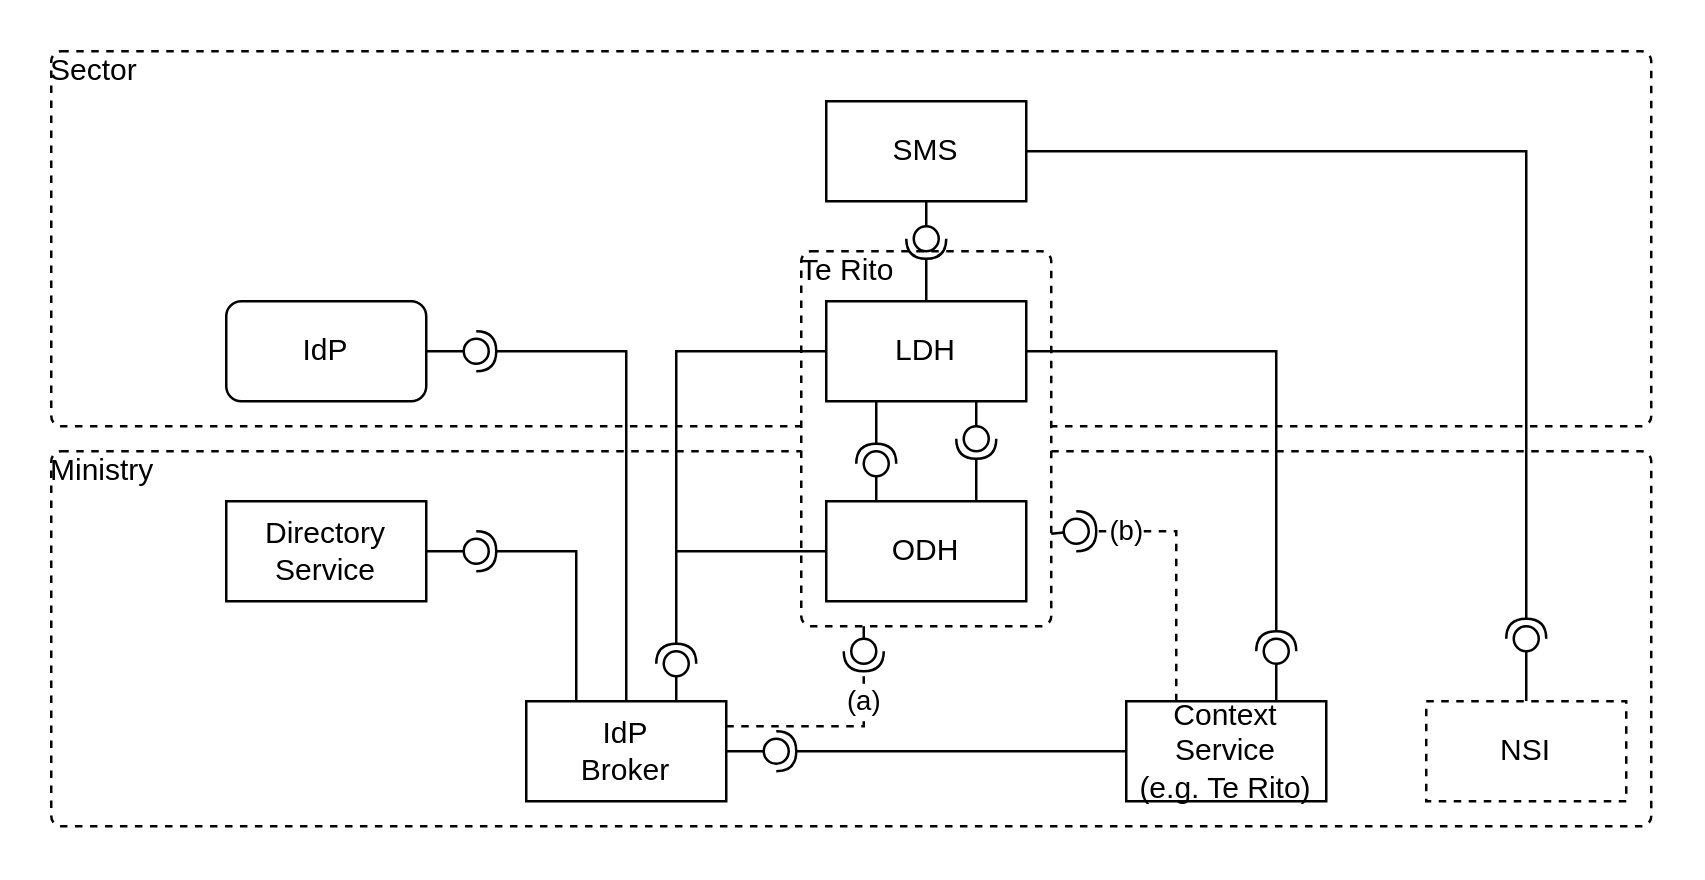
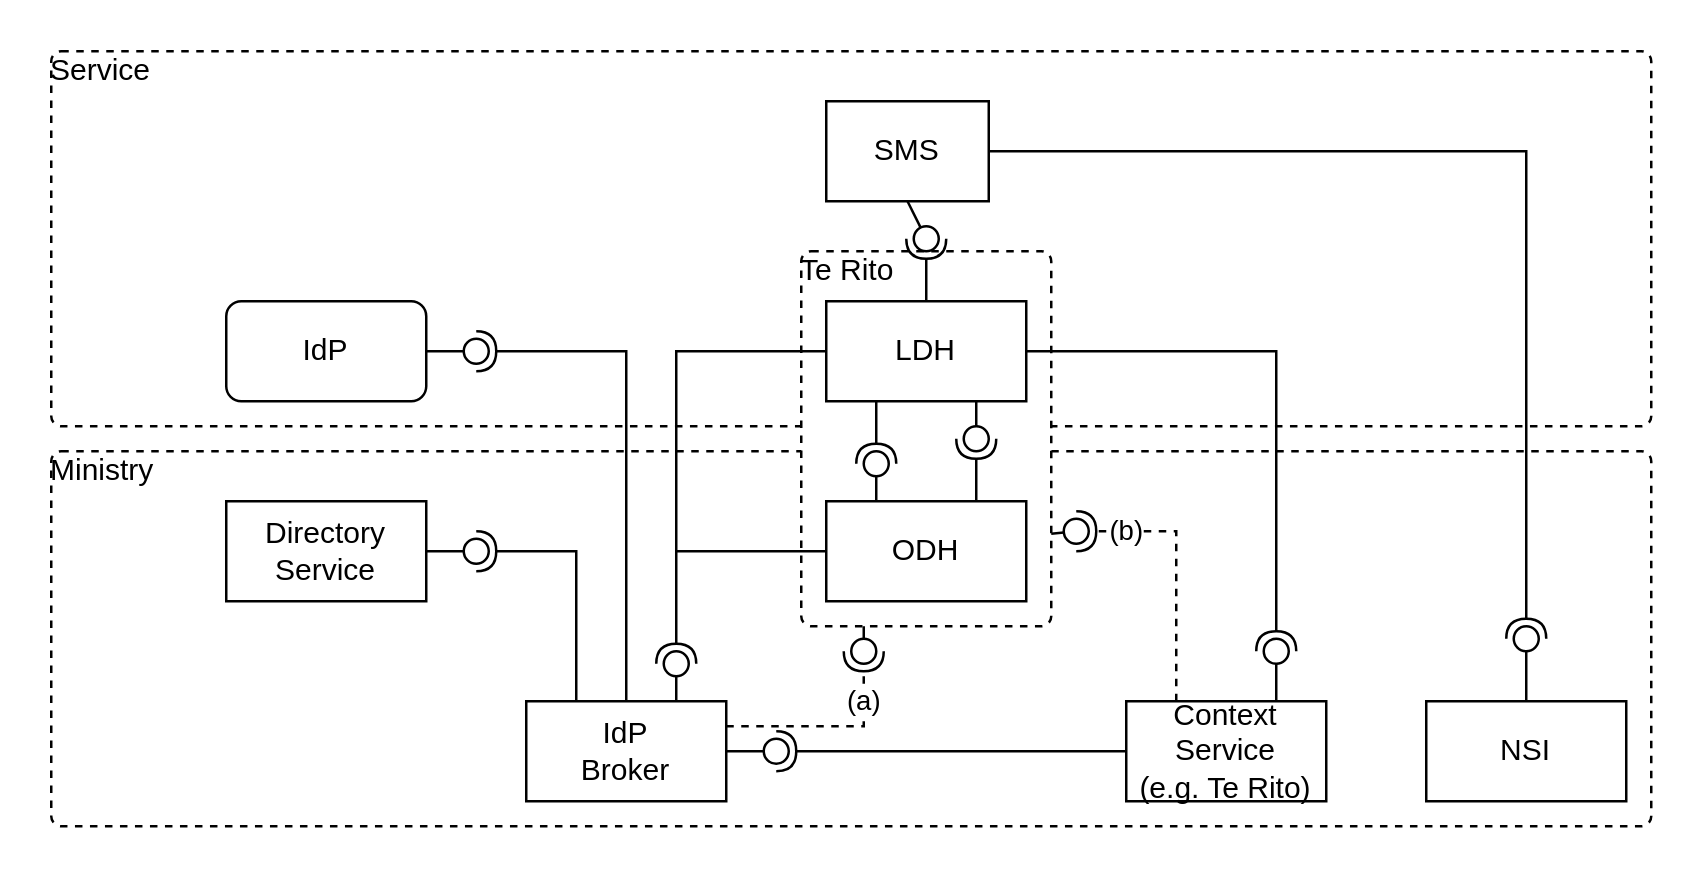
(102, 72) -> (106, 72)
(926, 151) -> (908, 151)
(1526, 751) -> (1526, 751)
